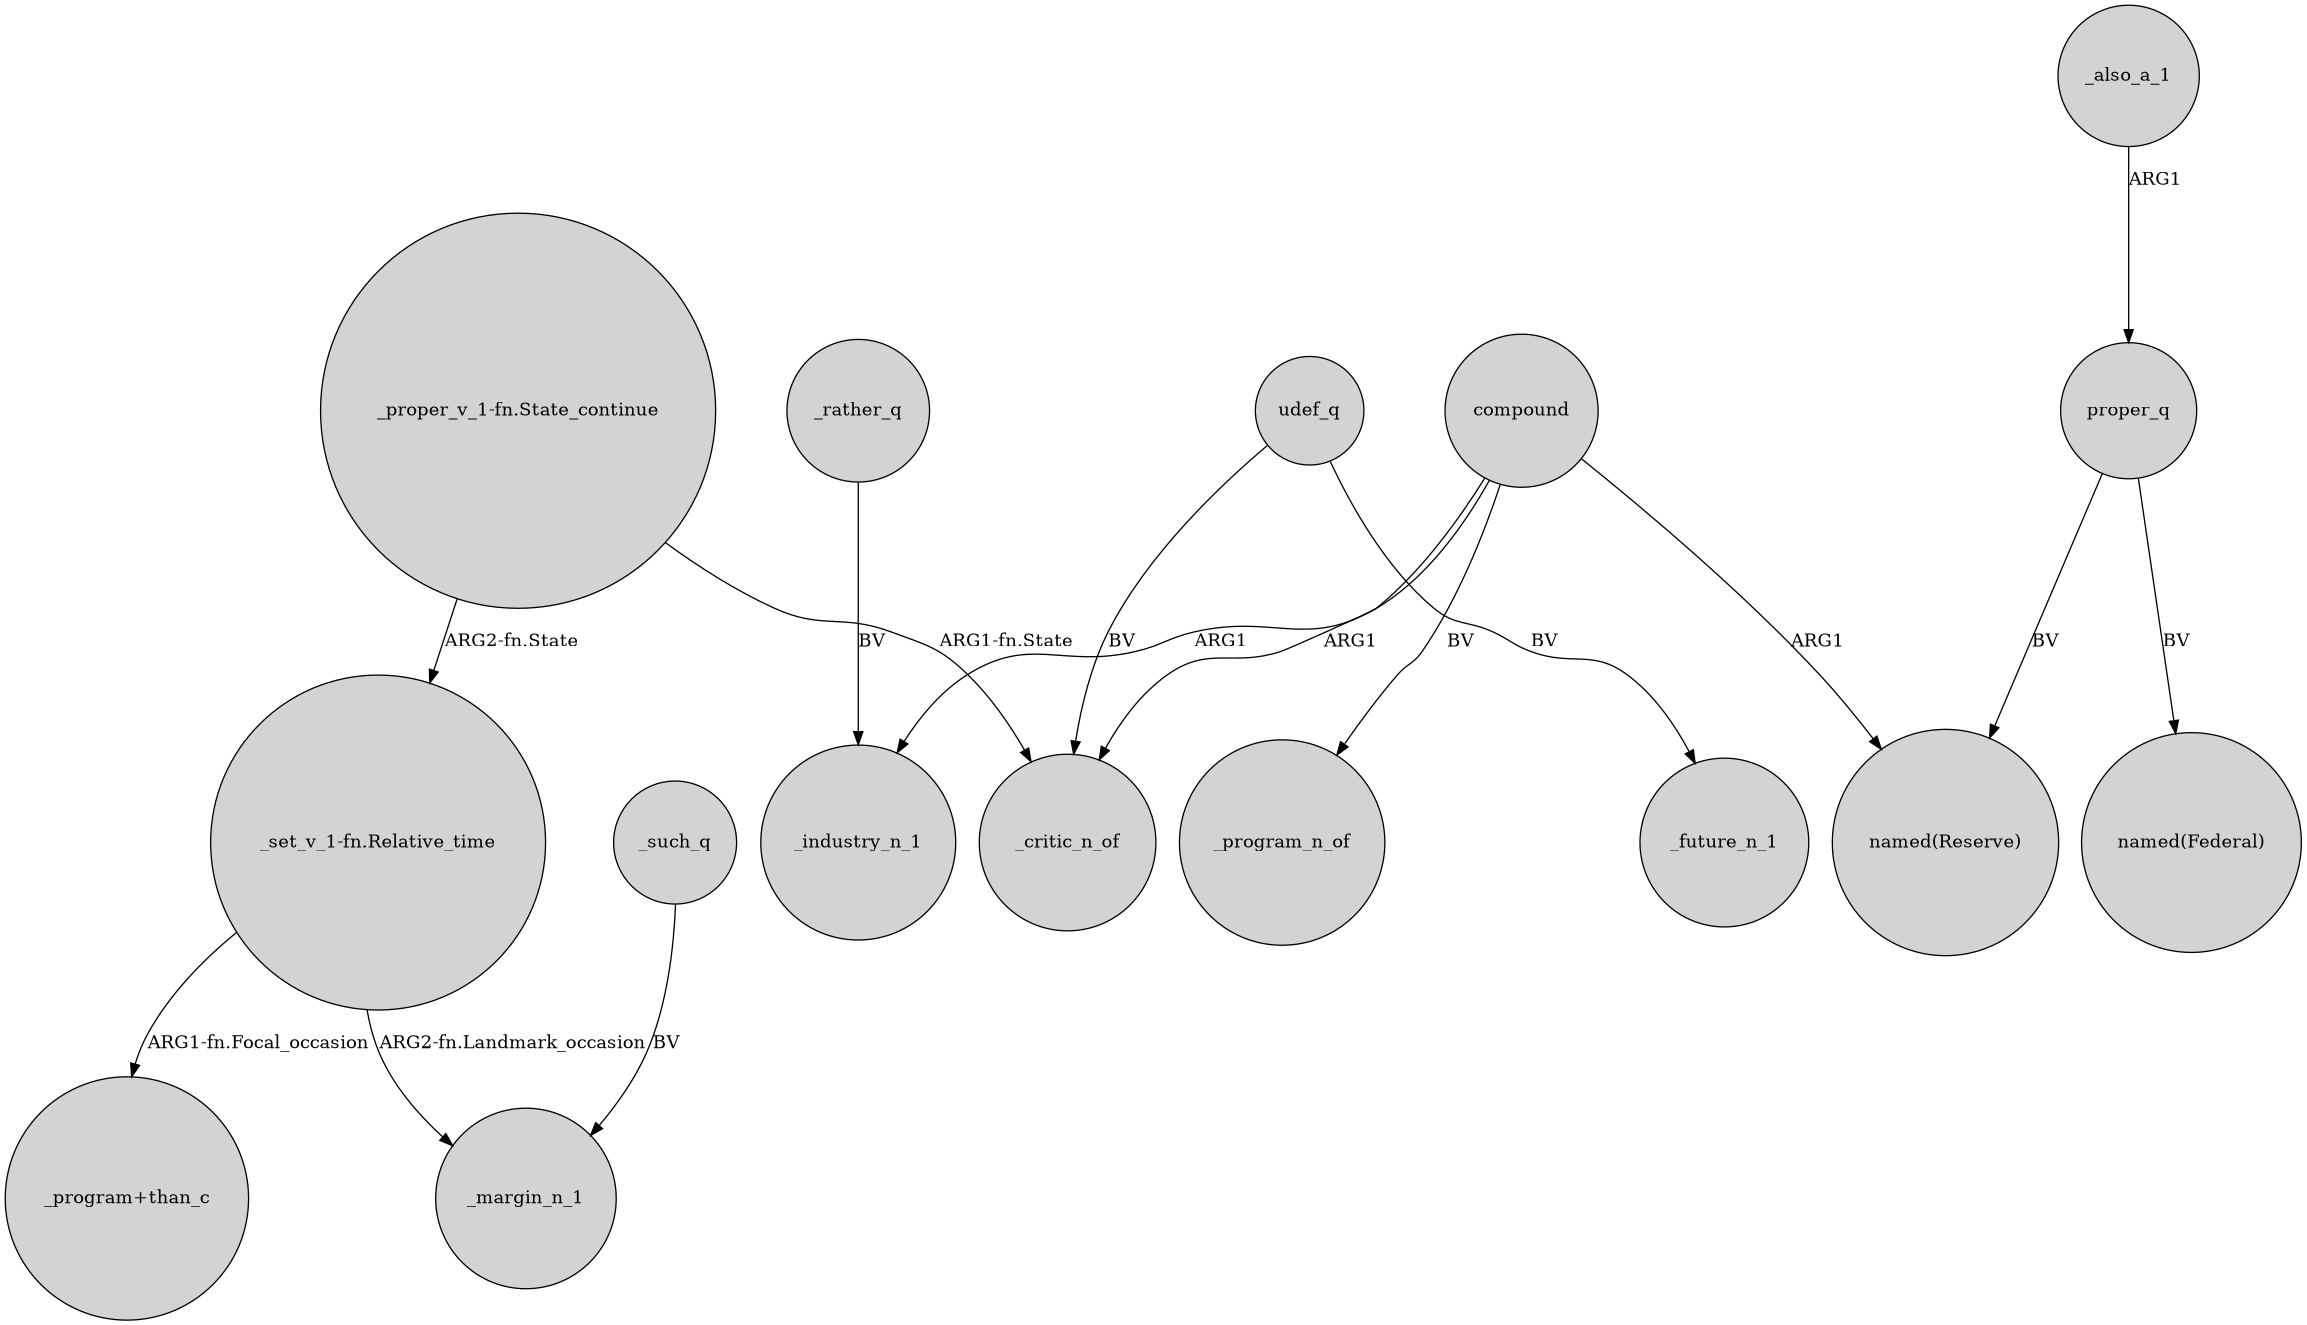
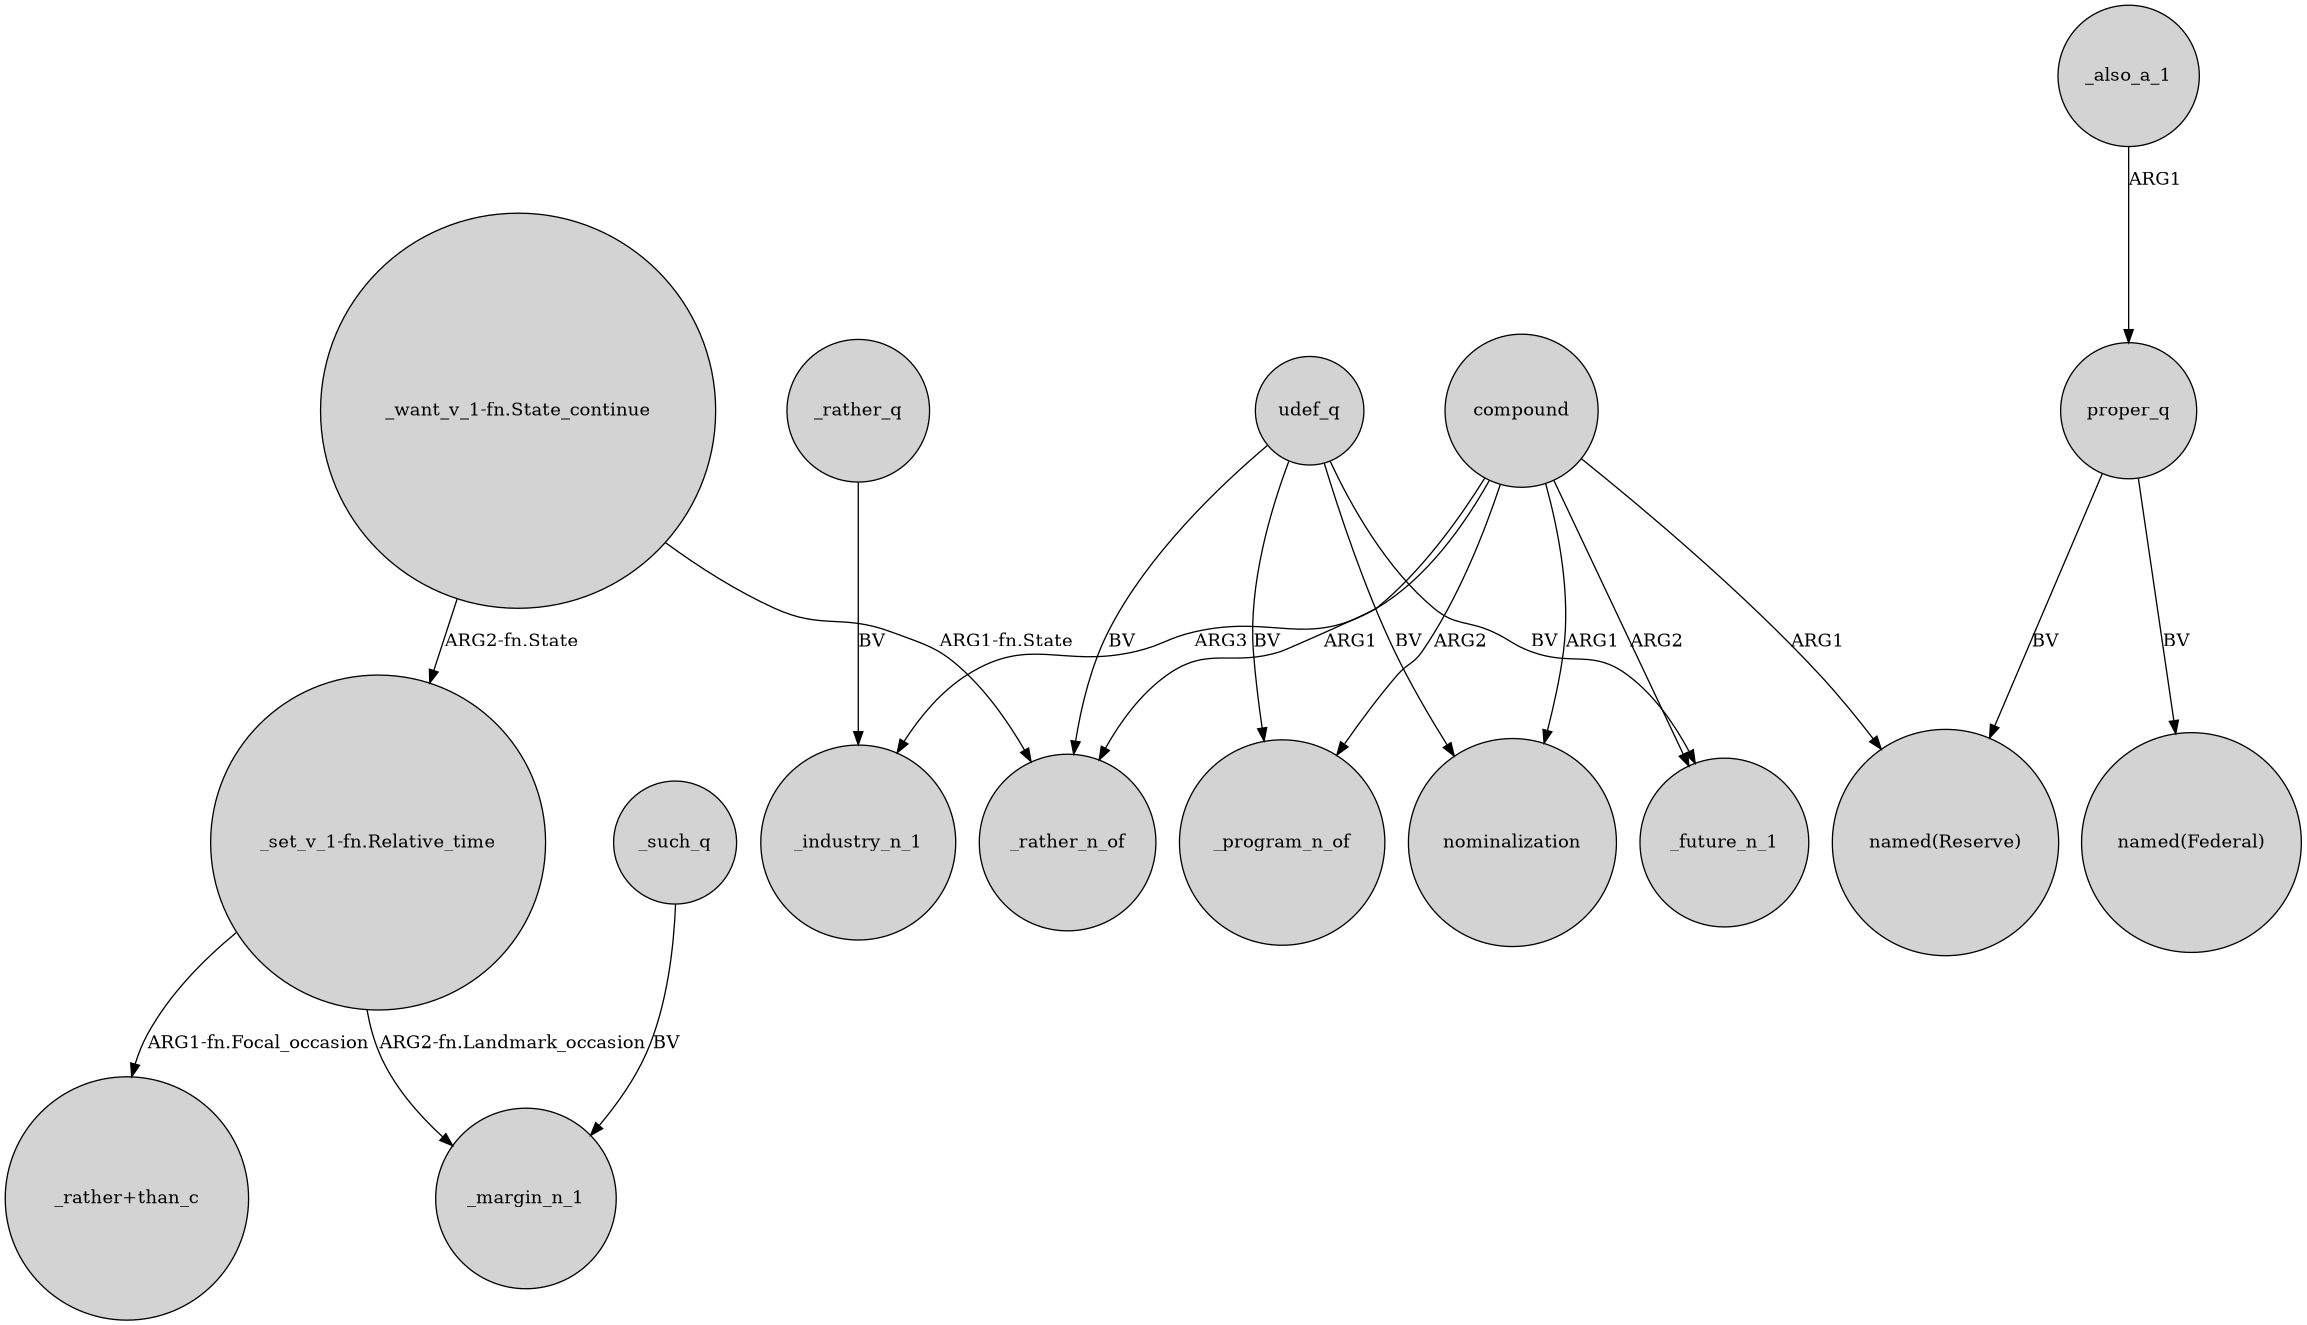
(518, 411) -> (518, 411)
none -> (1255, 593)
none -> (1619, 617)
(1221, 642) -> (1221, 642)
(1461, 642) -> (1461, 642)
(1068, 843) -> (1068, 843)
none -> (1512, 843)
(127, 1198) -> (127, 1198)
